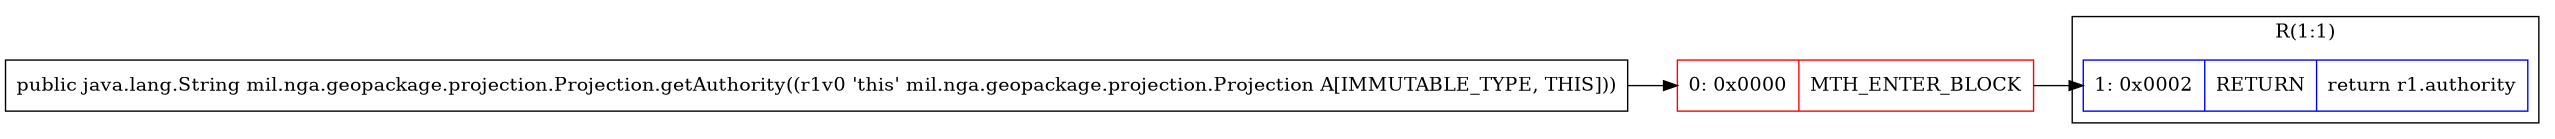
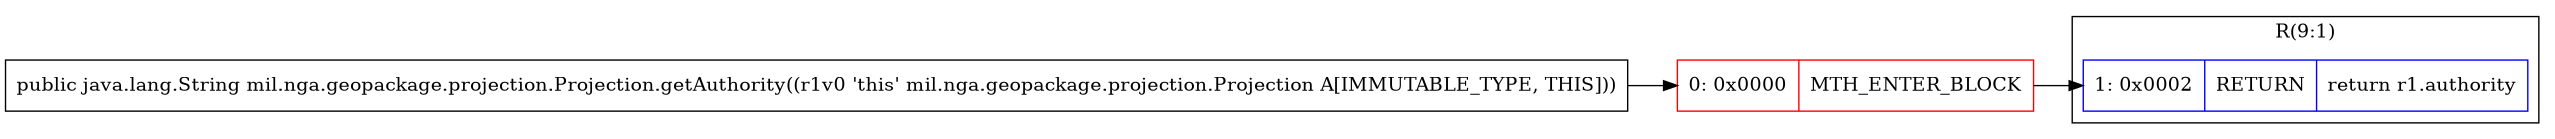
(2306, 32) -> (2306, 32)
